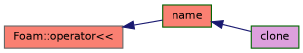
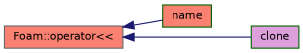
(237, 28) -> (193, 37)
